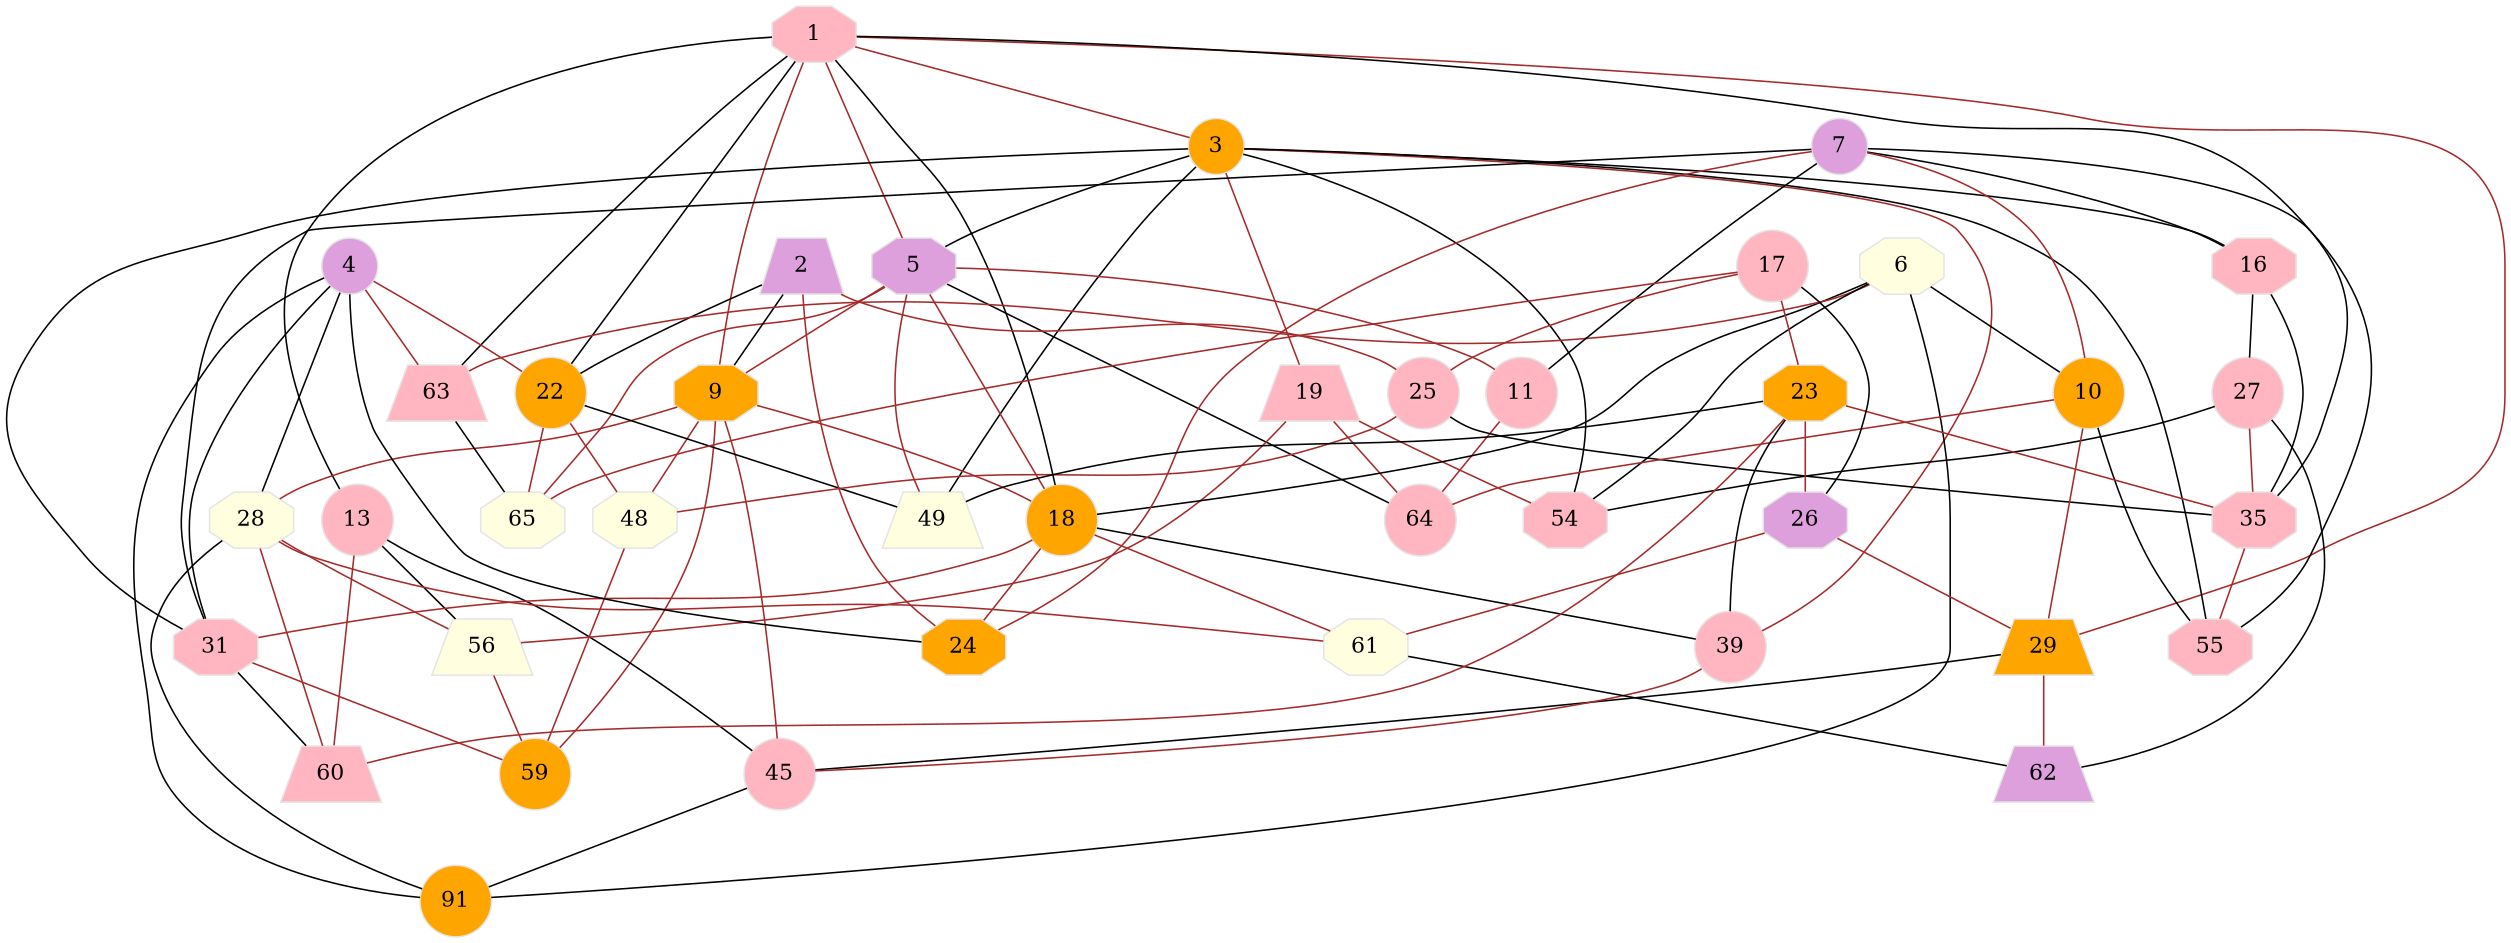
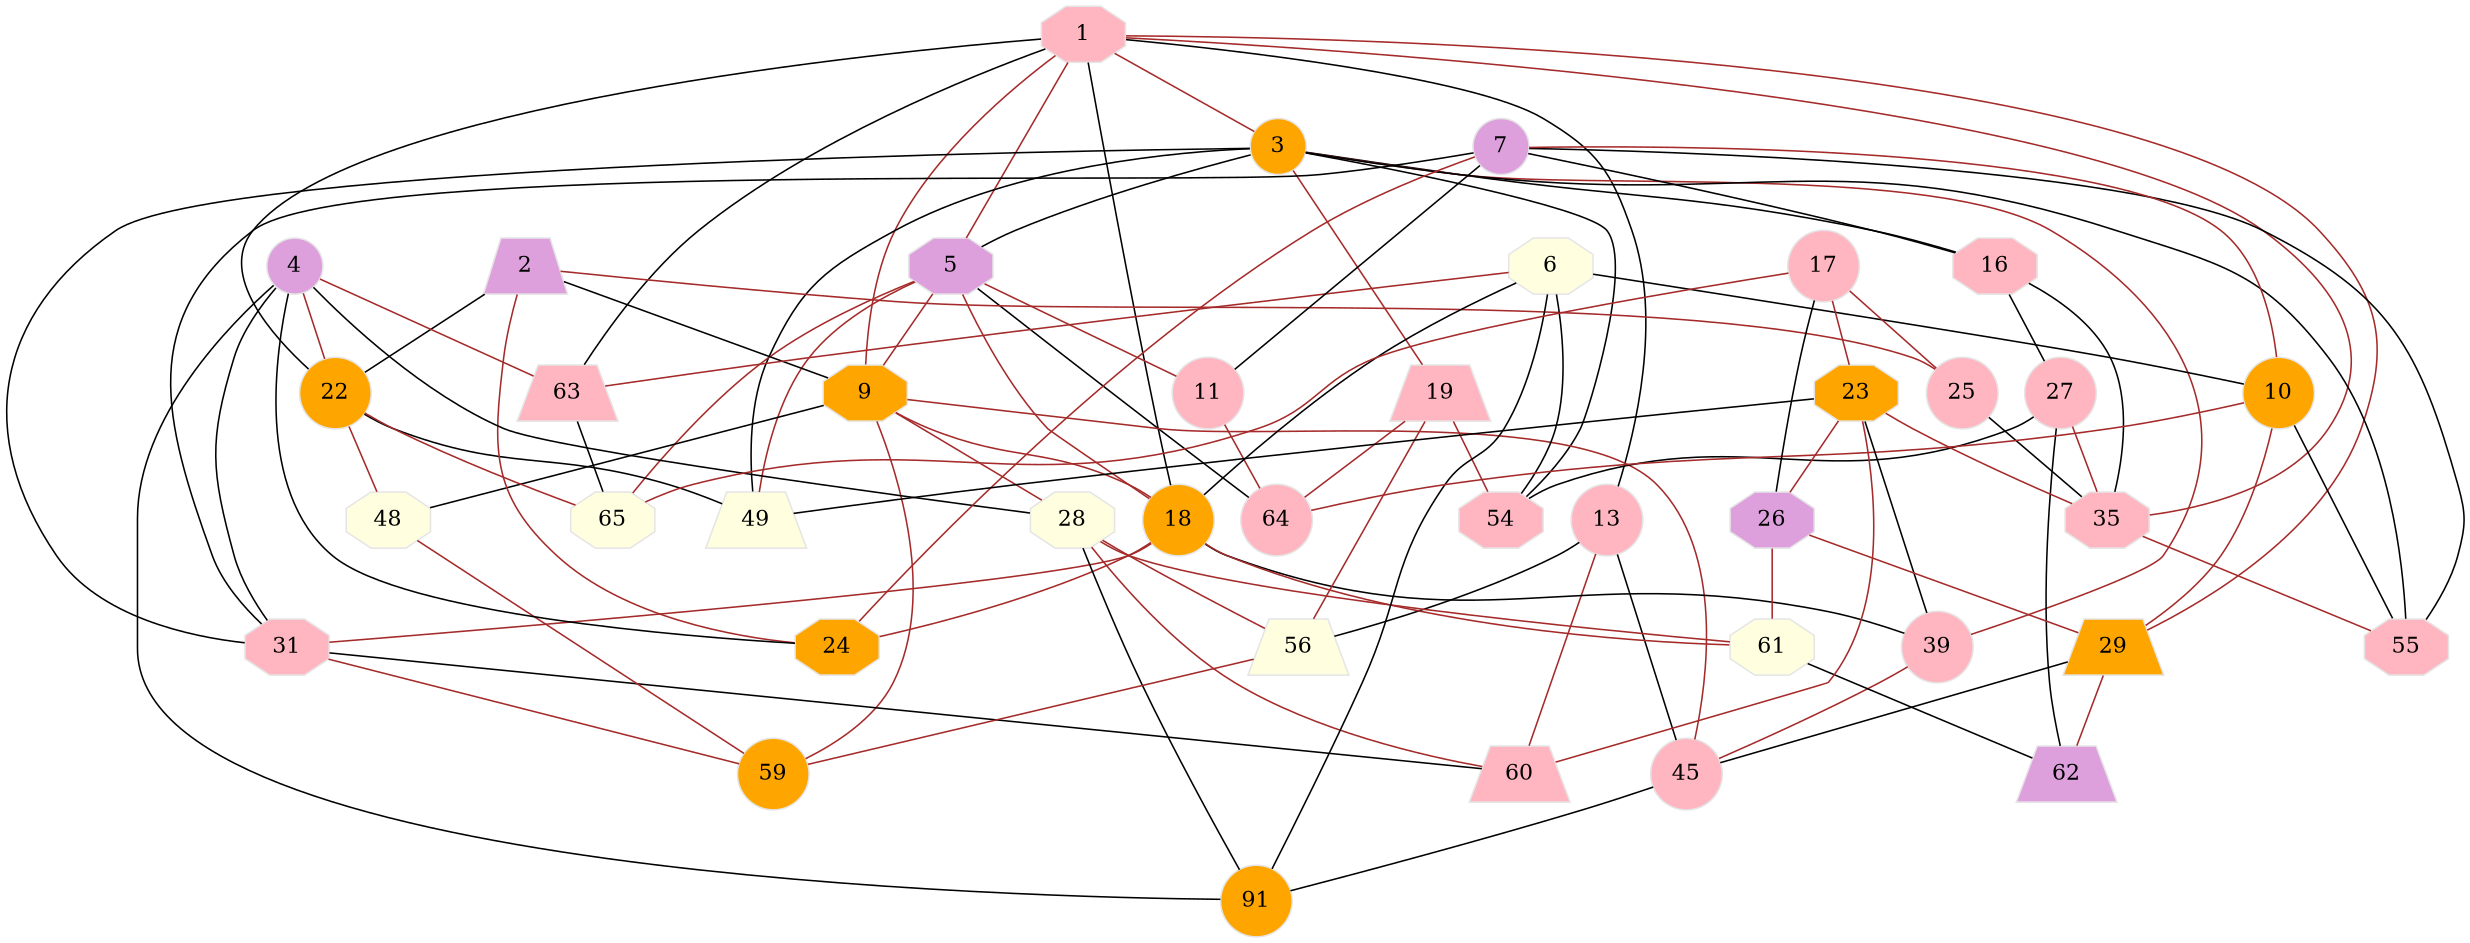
(1745, 98) -> (1921, 122)
(669, 467) -> (656, 449)
(1003, 475) -> none
